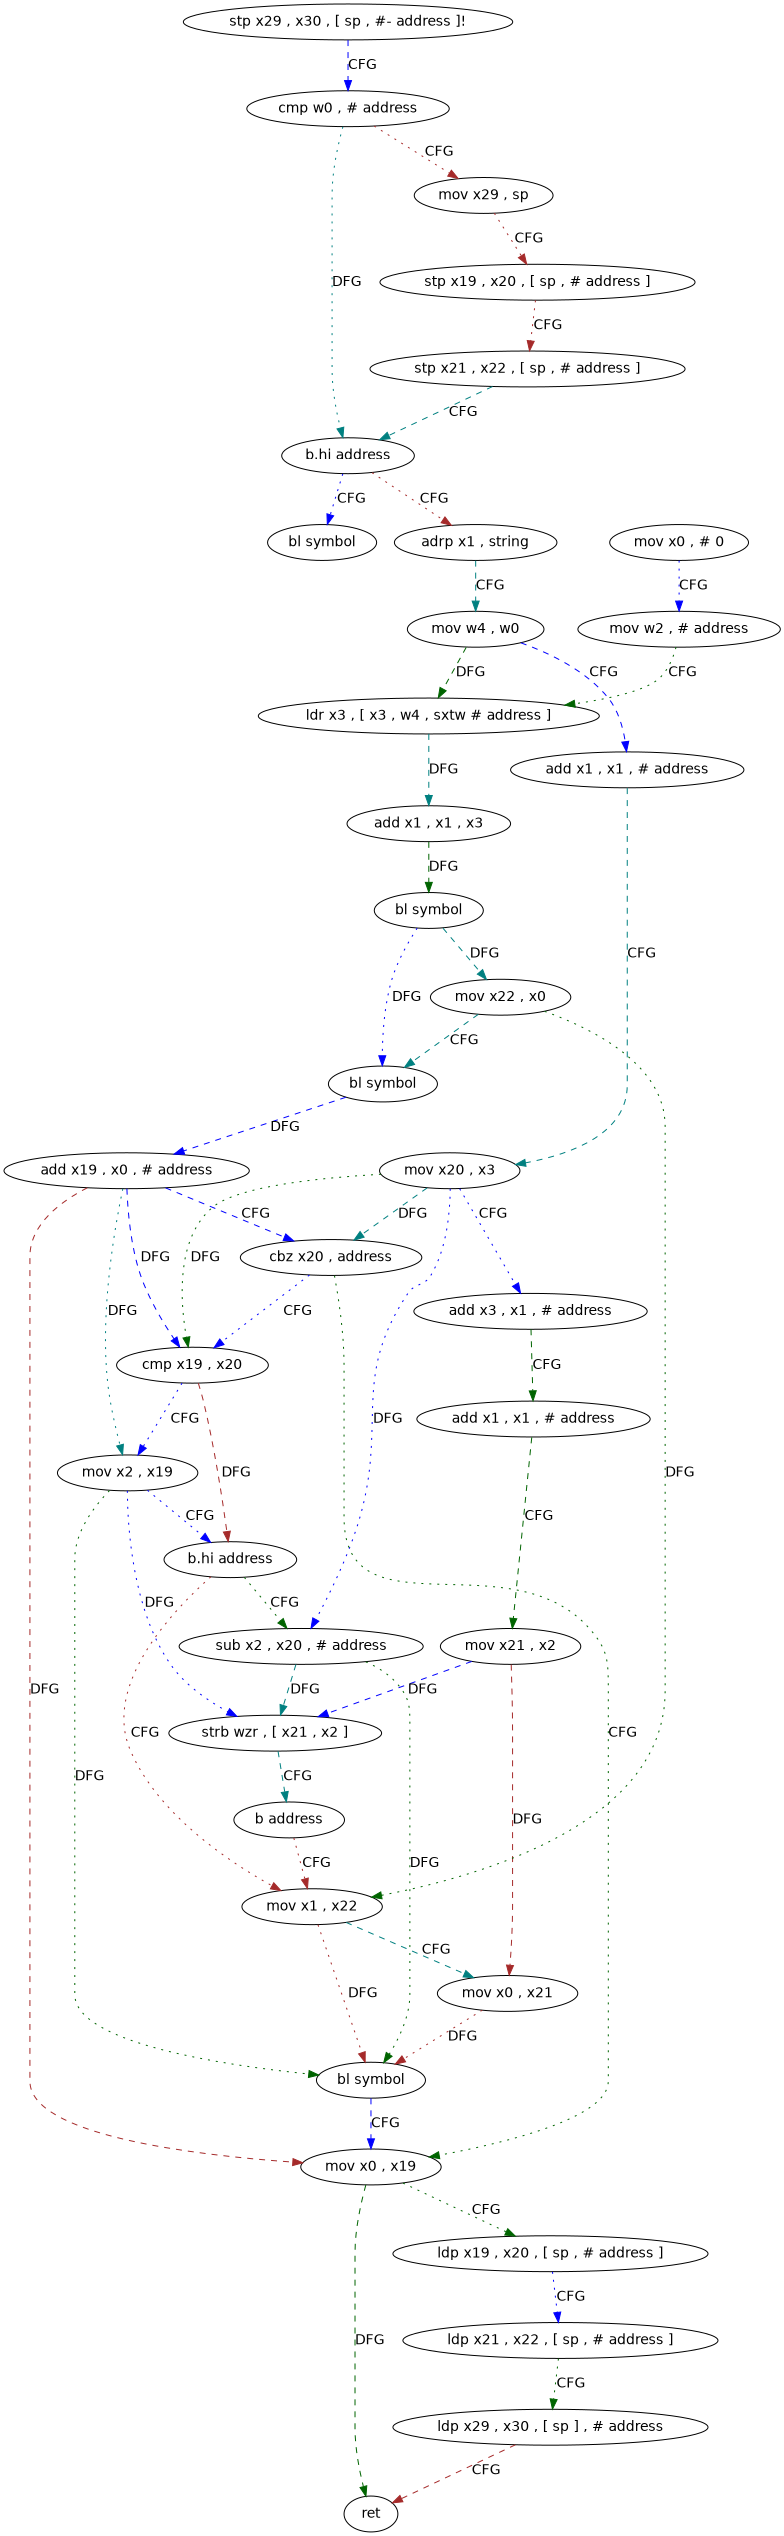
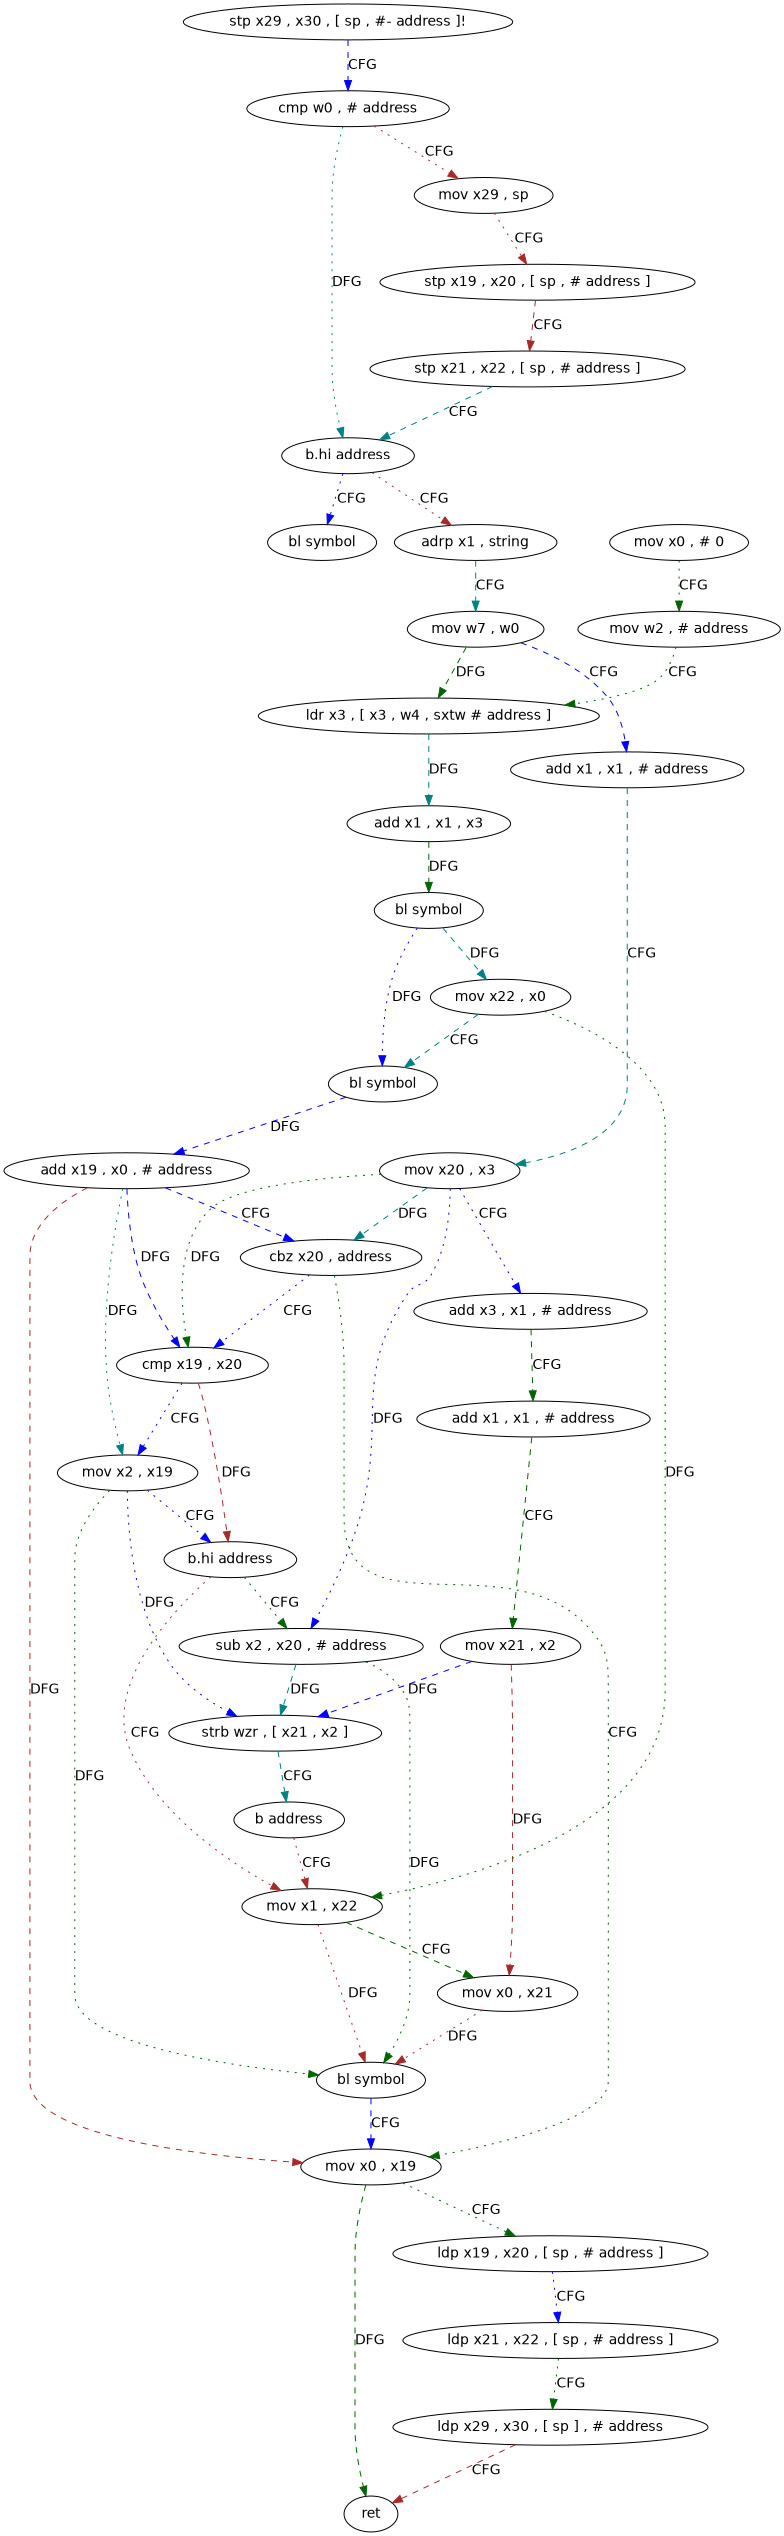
(533, 321) -> (533, 321)
(679, 581) -> (679, 581)
(476, 629) -> (476, 629)
(402, 1947) -> (402, 1947)
